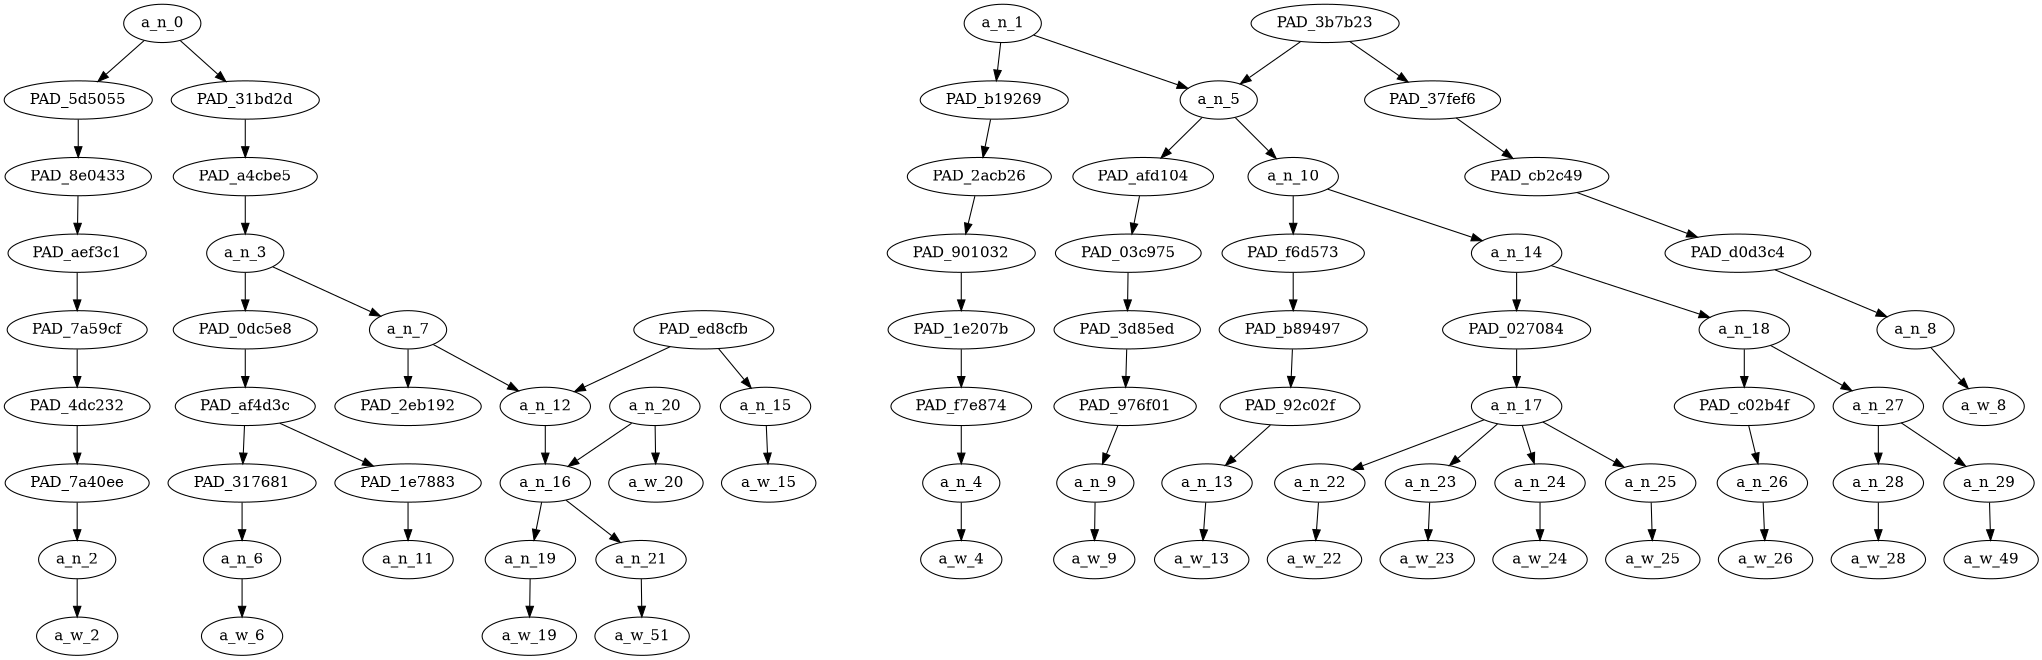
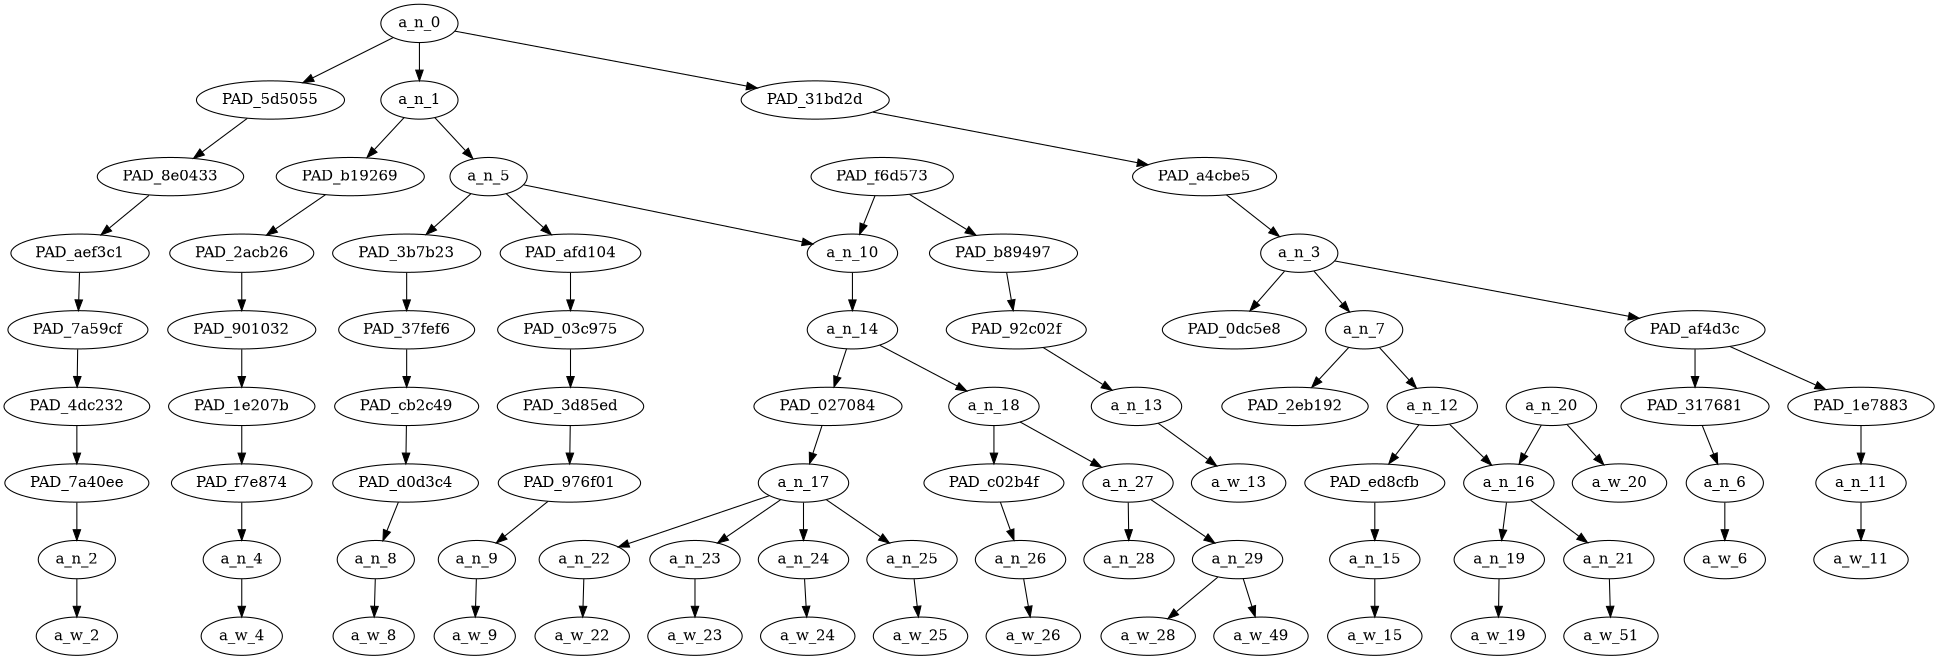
none -> (419, 56)
(1275, 60) -> (452, 210)
(1293, 210) -> (869, 210)
(245, 363) -> (1482, 289)
(627, 367) -> (1407, 440)
(1878, 516) -> (1197, 594)
none -> (1861, 560)
